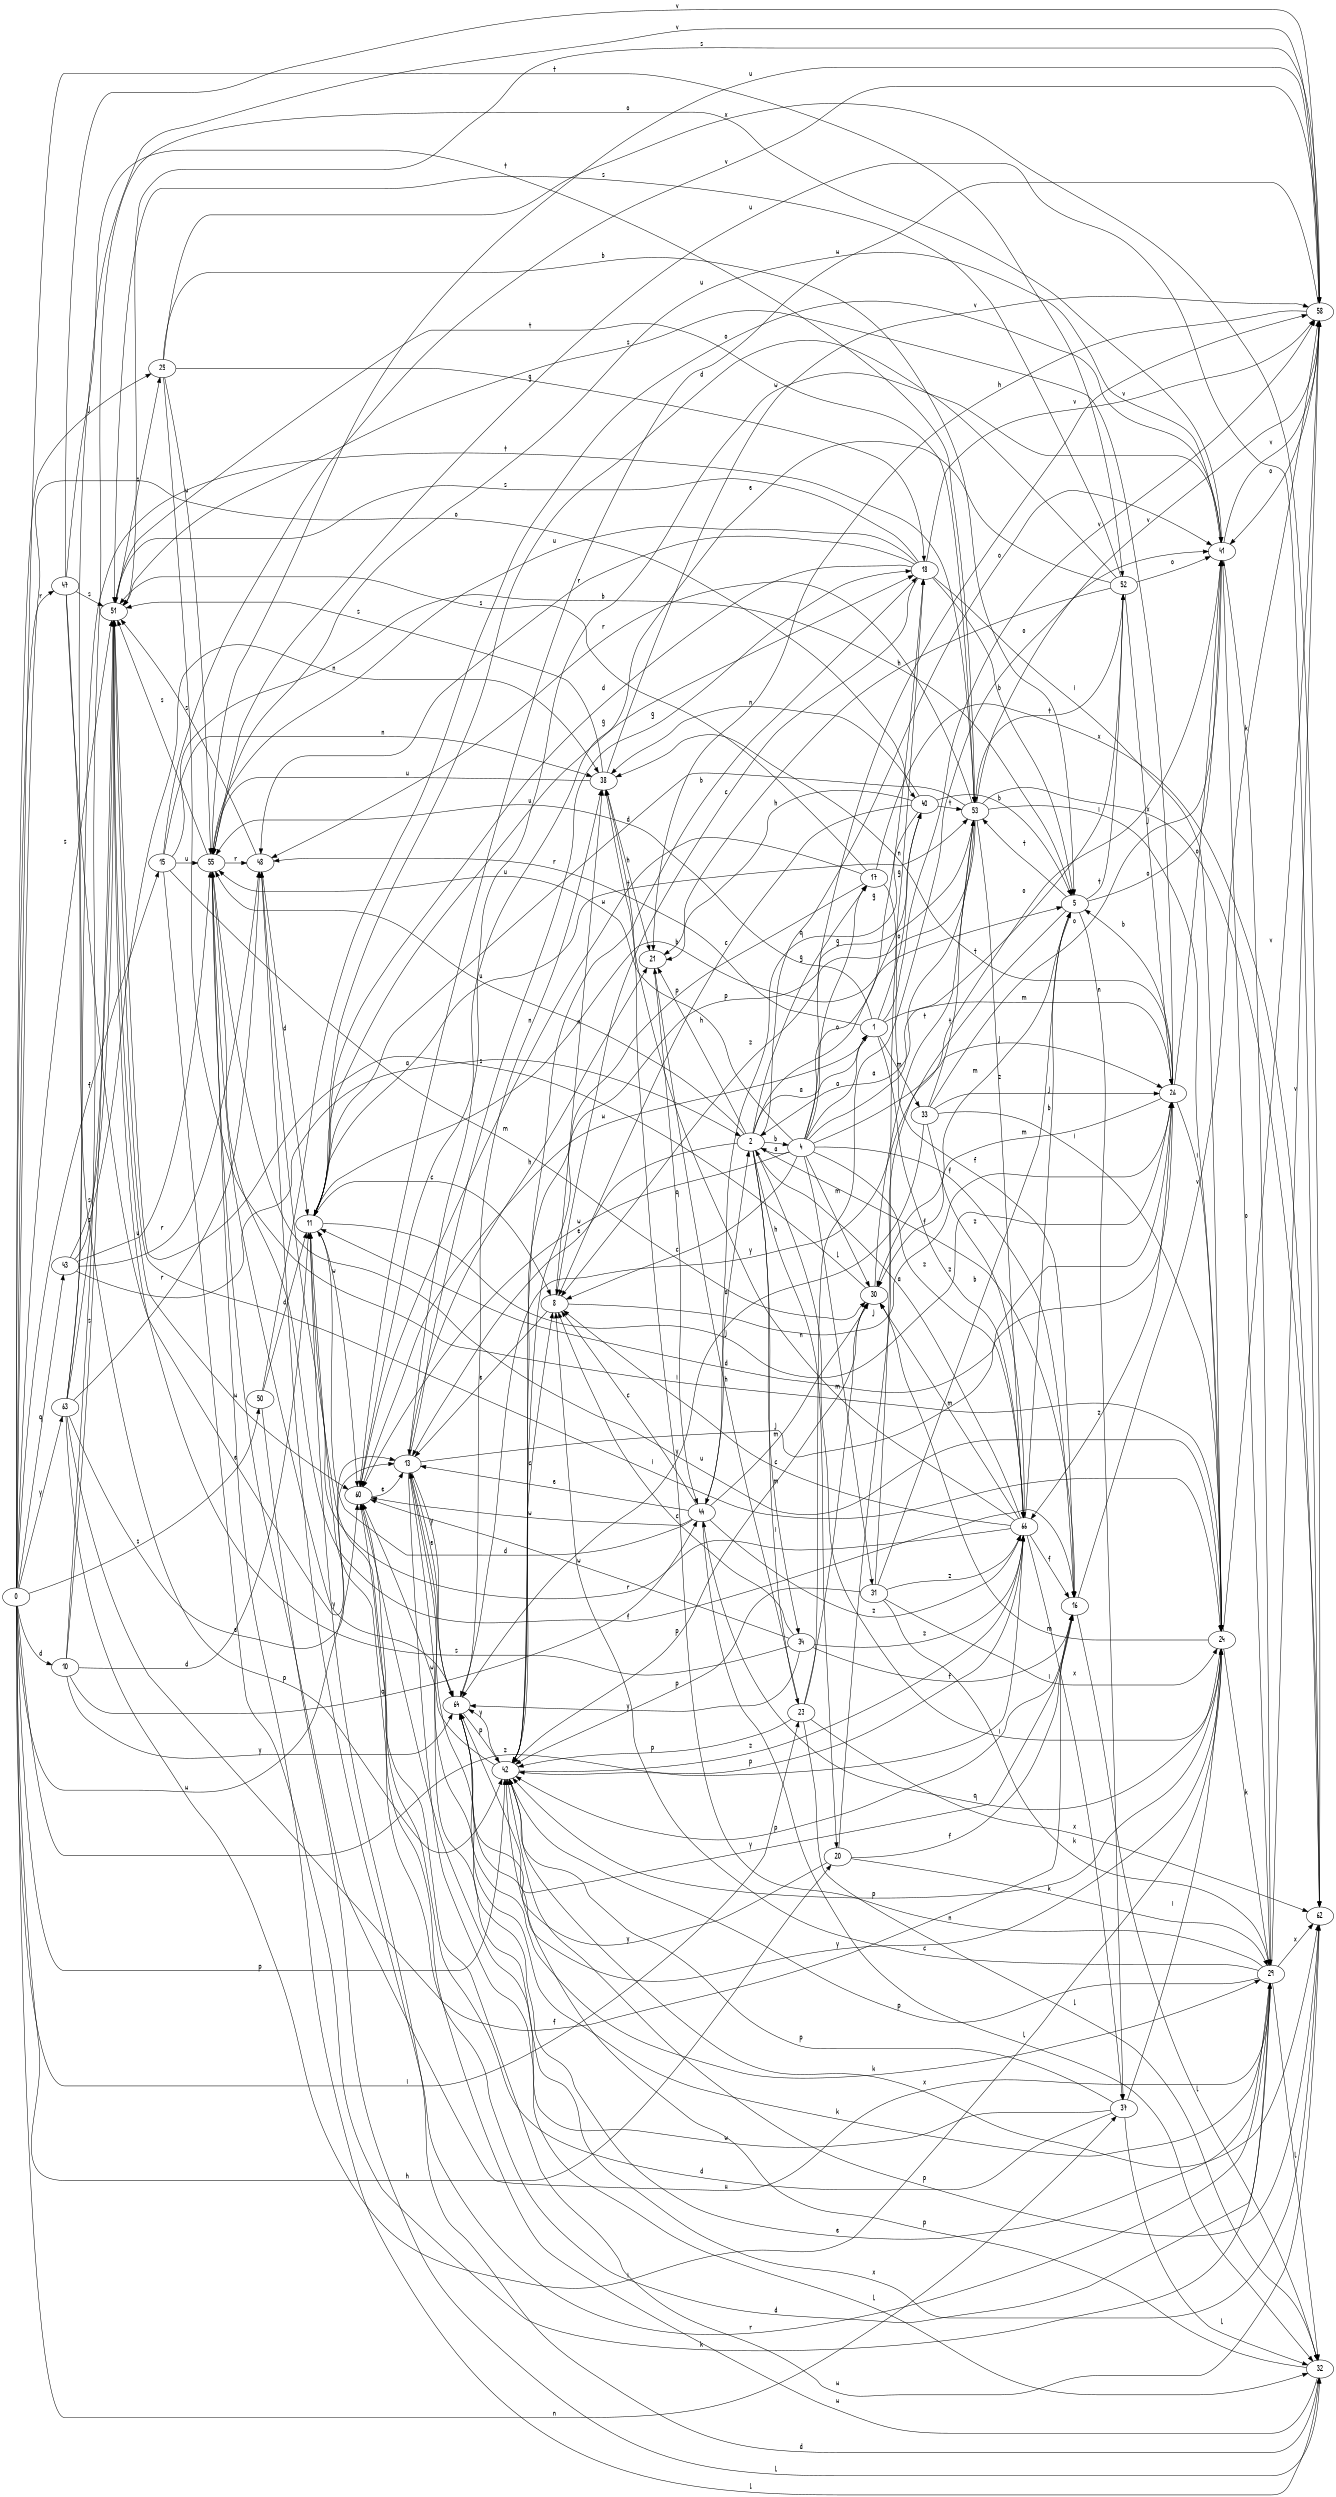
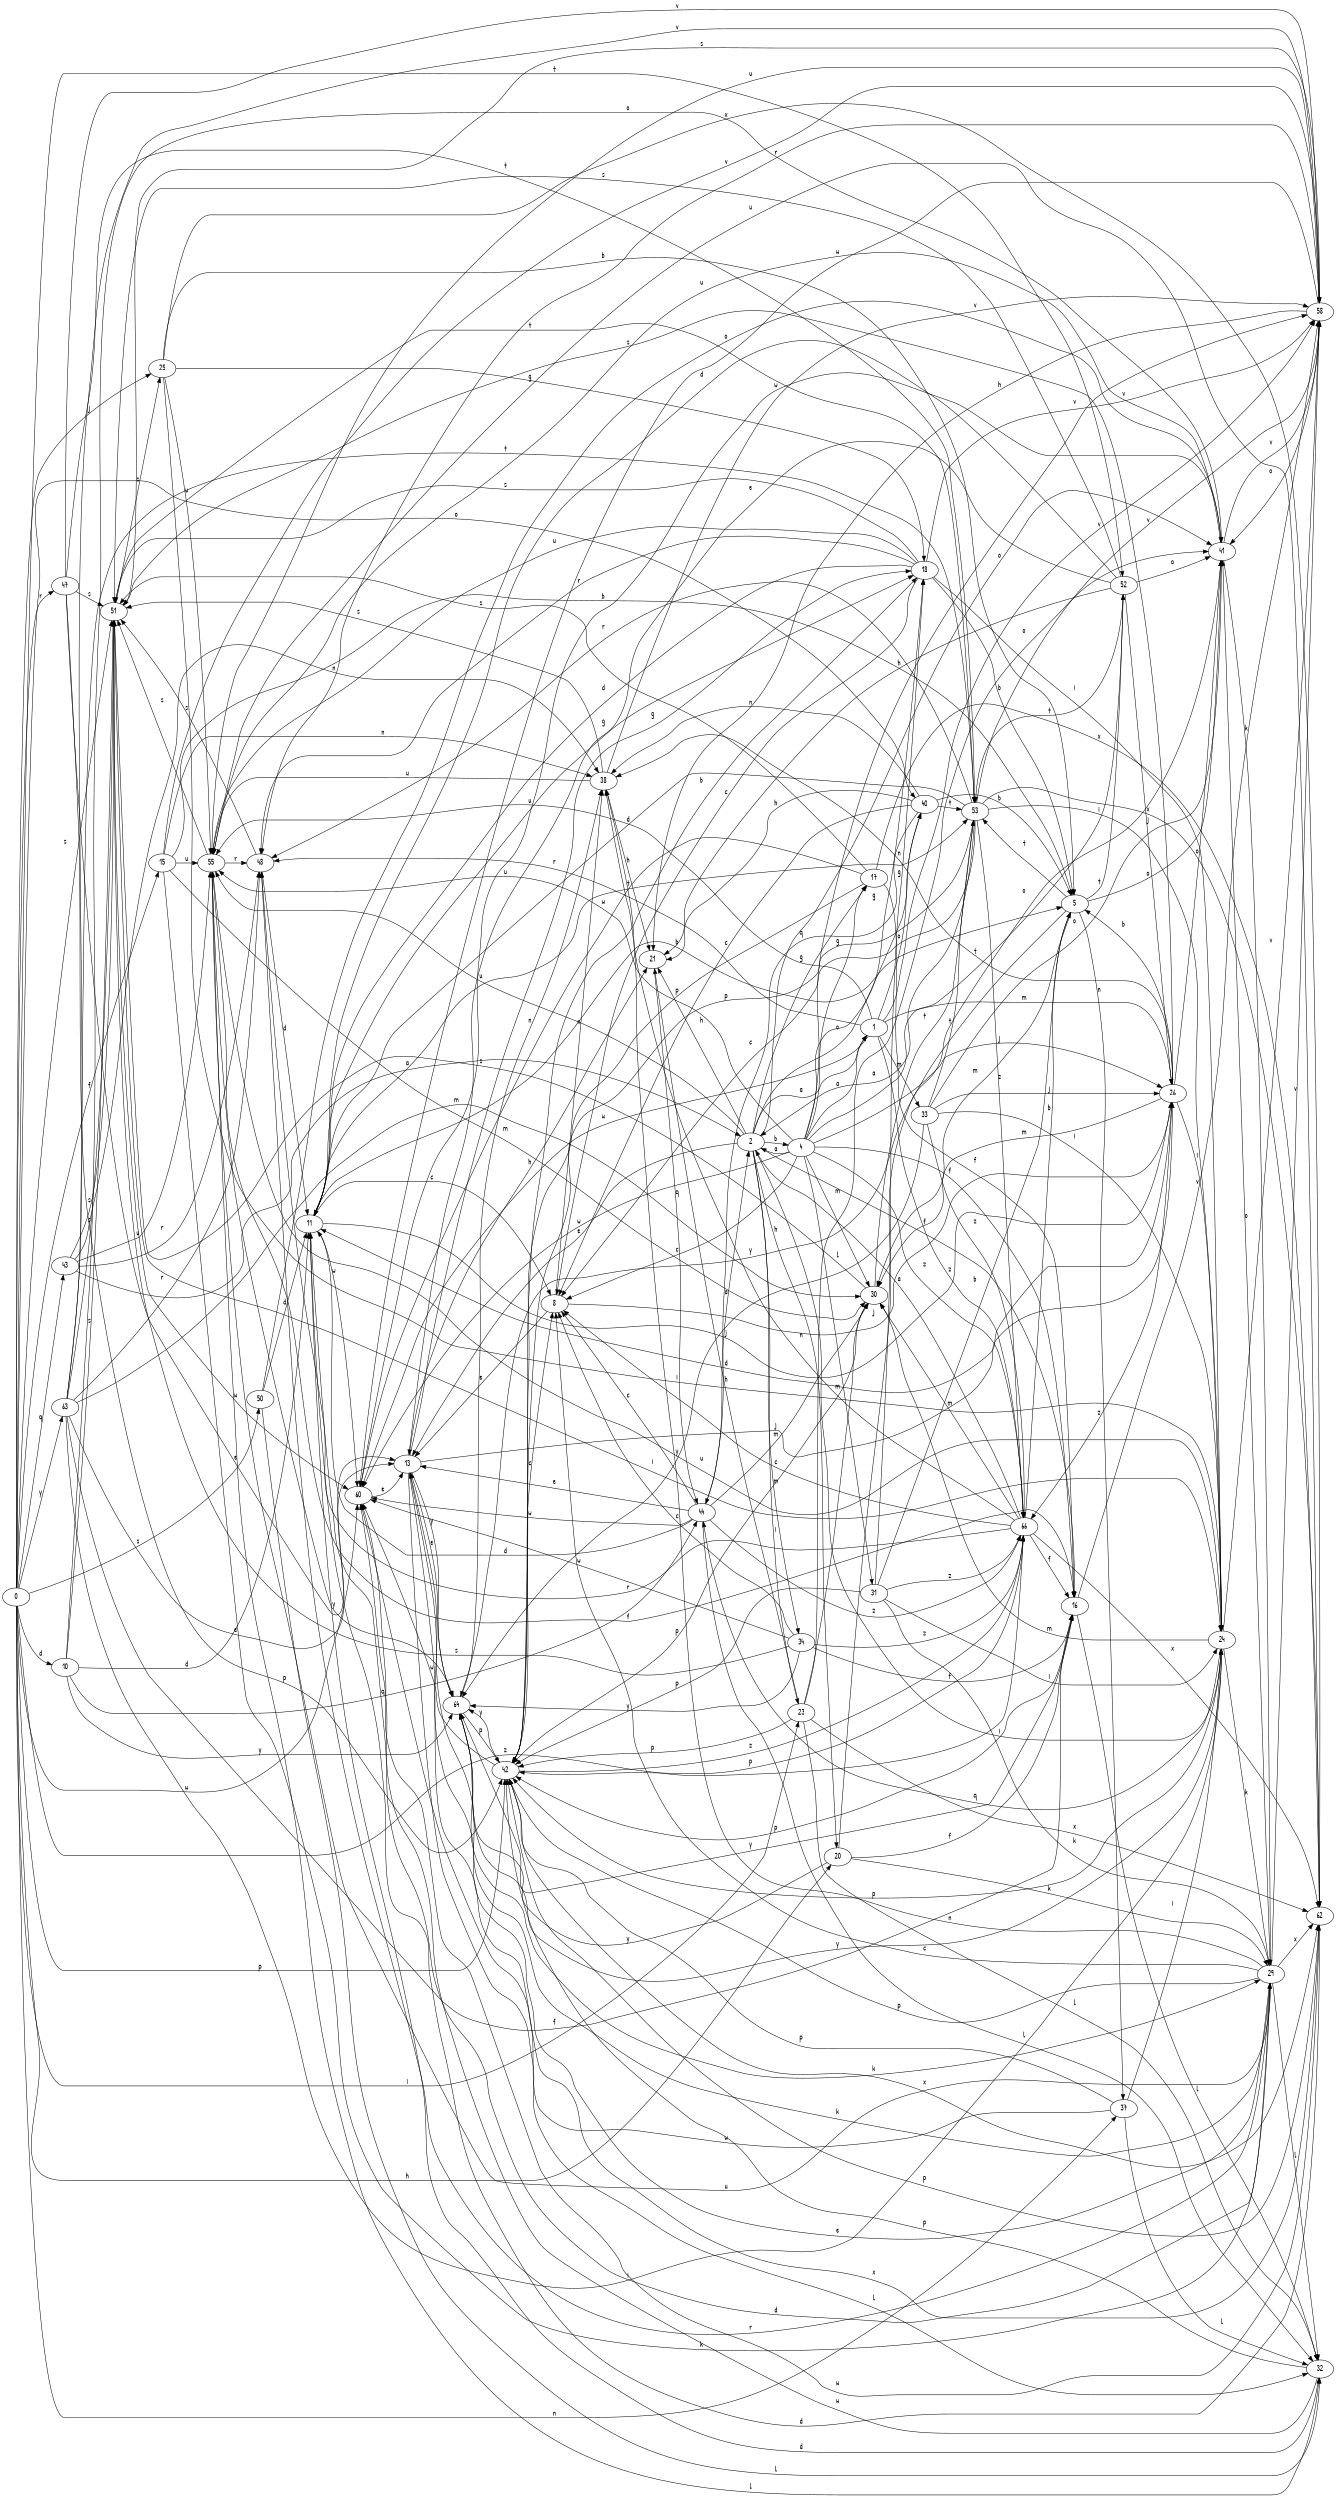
none -> (685, 207)
(751, 1043) -> (751, 1043)
none -> (437, 1109)
(1088, 1813) -> (1201, 1700)
(457, 1983) -> (580, 2341)
